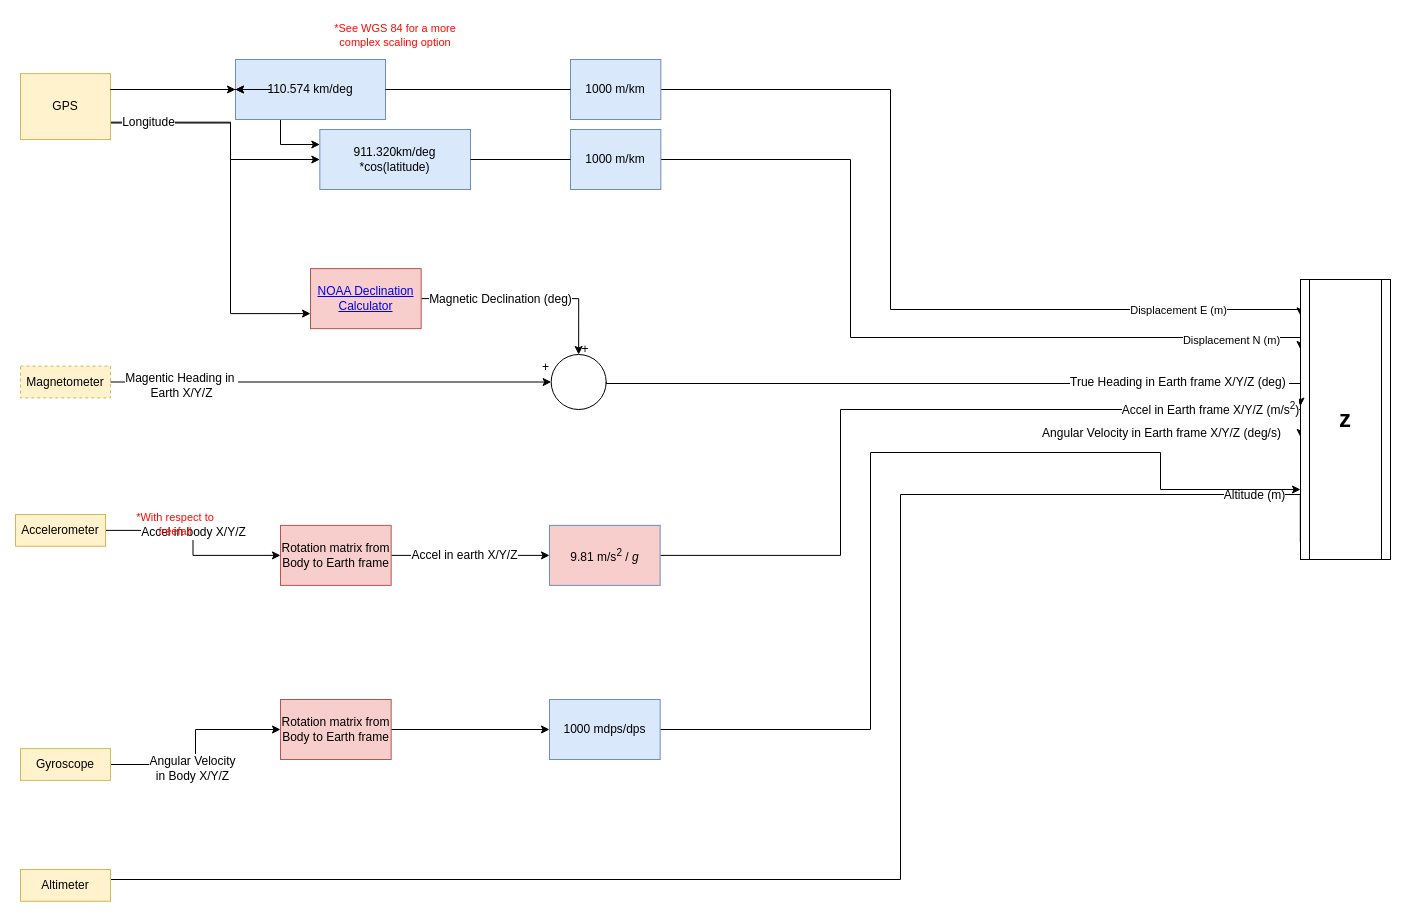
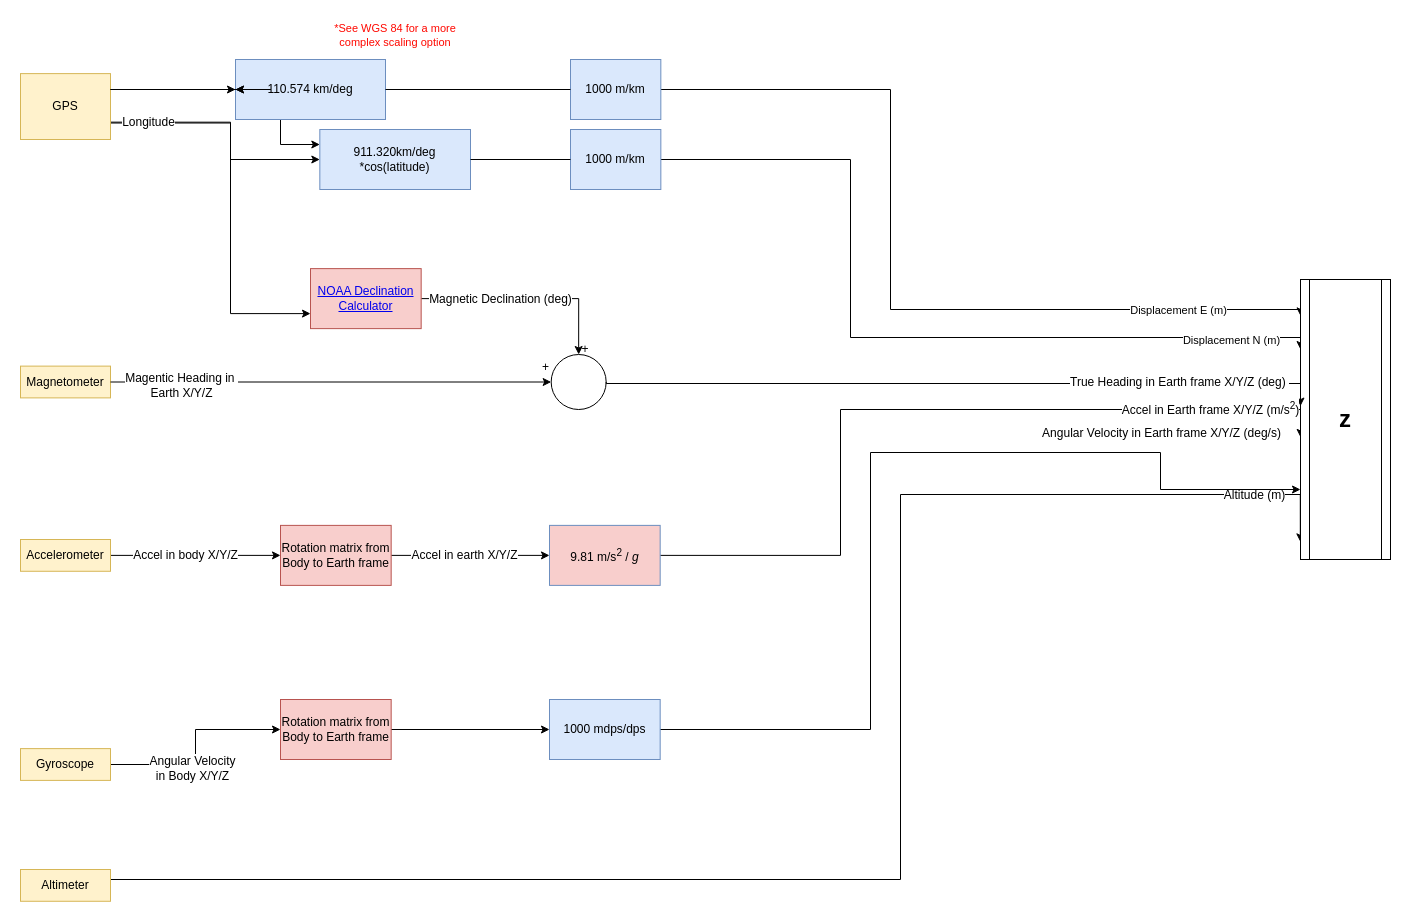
(66, 382) -> (66, 382)
(176, 525) -> none
(61, 530) -> (66, 555)
(1300, 536) -> (1300, 533)
